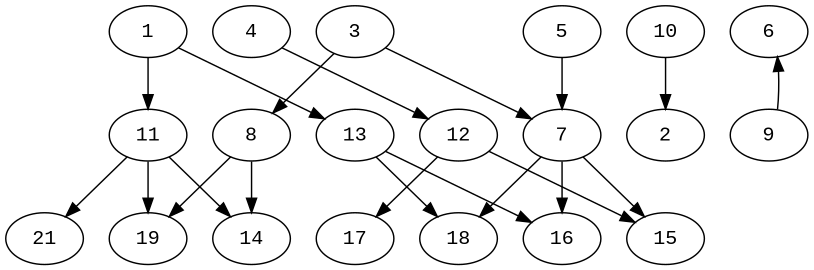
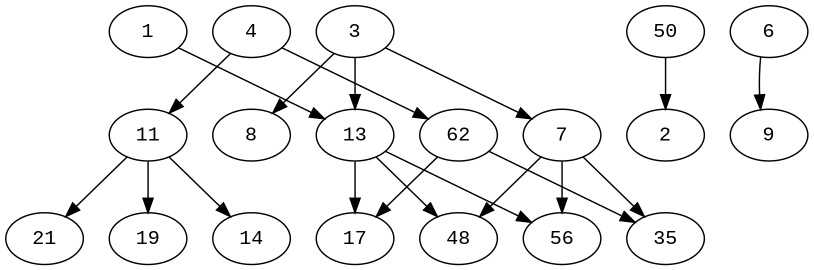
(562, 32) -> none
(666, 32) -> (666, 32)
none -> (355, 74)
(148, 76) -> (205, 78)
(779, 90) -> (759, 76)
(459, 135) -> (459, 135)
(206, 180) -> none
(252, 180) -> none
none -> (355, 180)
(459, 239) -> (459, 239)
(562, 239) -> (562, 239)
(666, 239) -> (666, 239)
